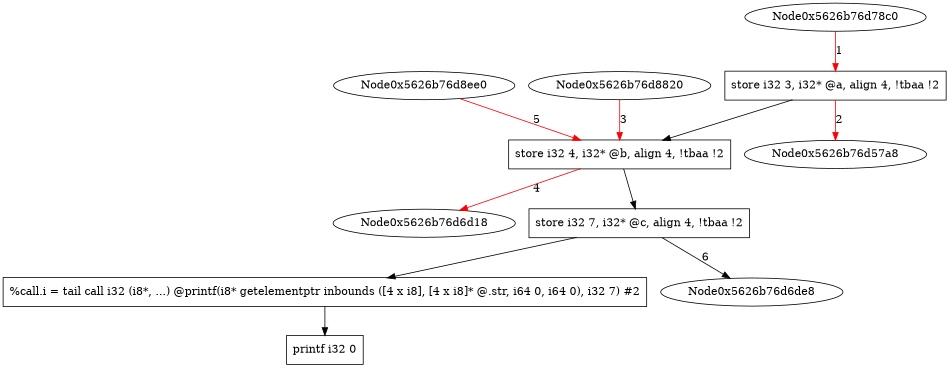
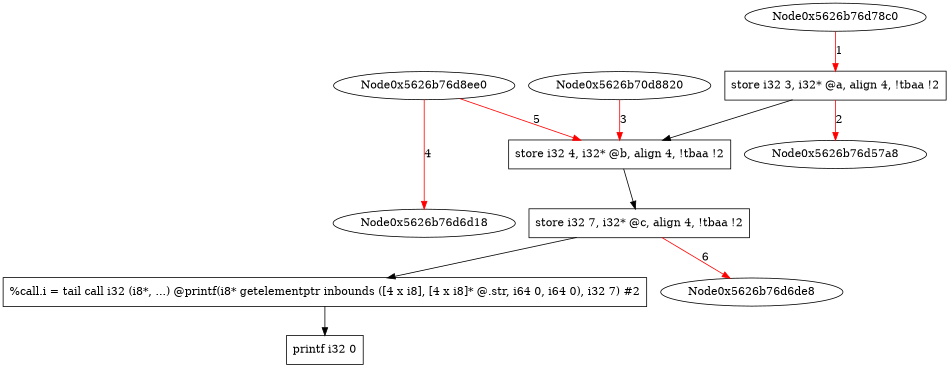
(620, 86) -> (620, 86)
(524, 188) -> (424, 150)
(693, 256) -> (693, 256)
